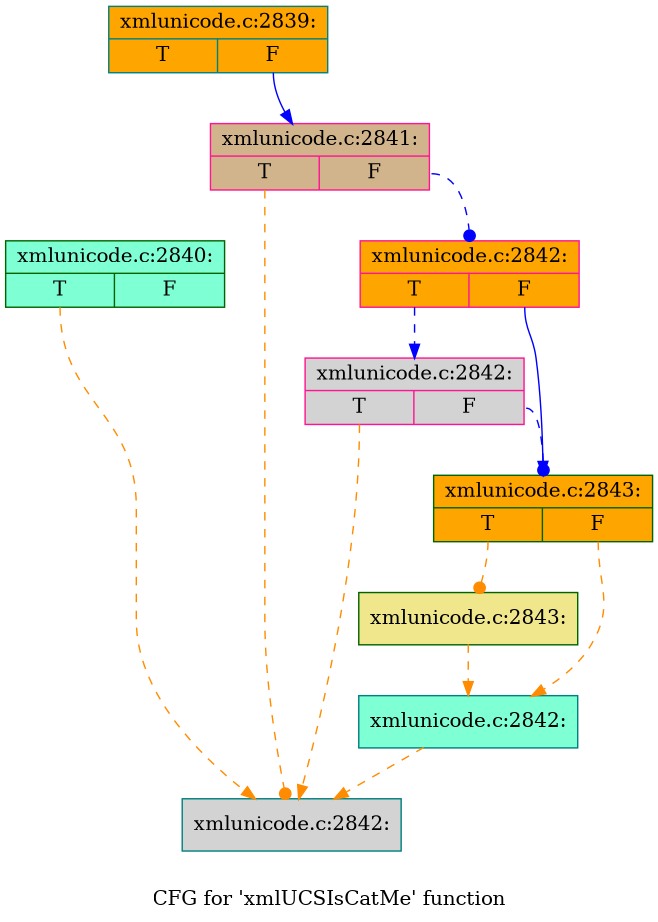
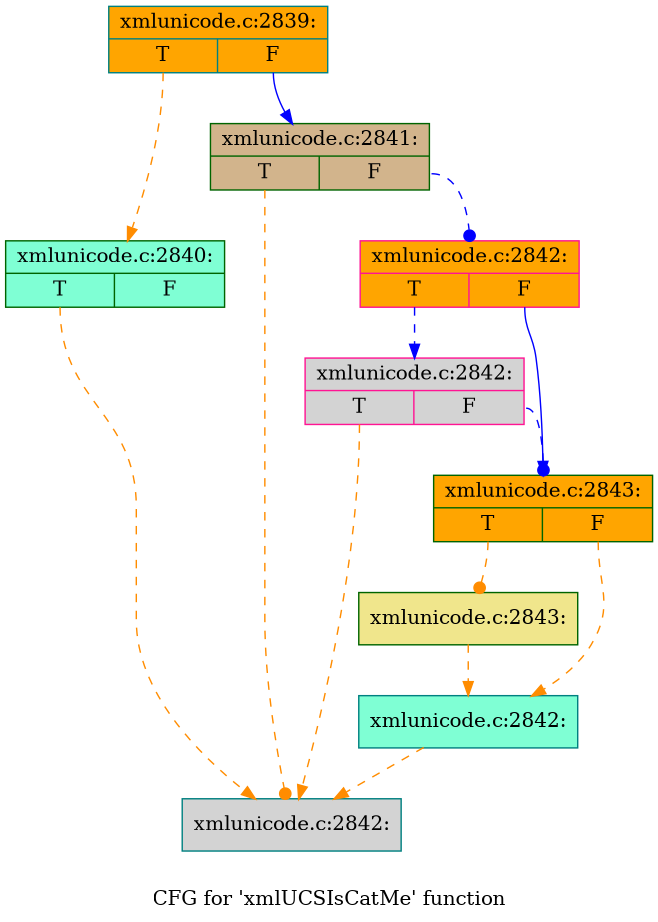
none -> (154, 151)
(320, 157) -> (320, 157)
